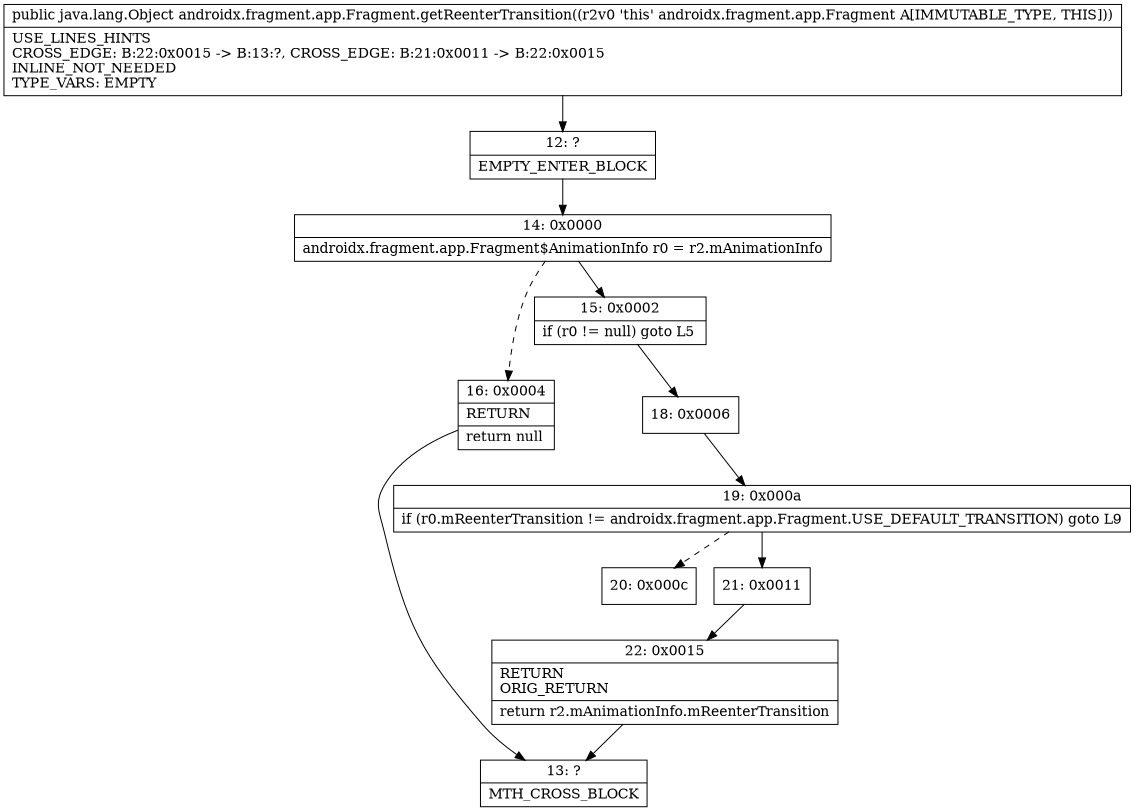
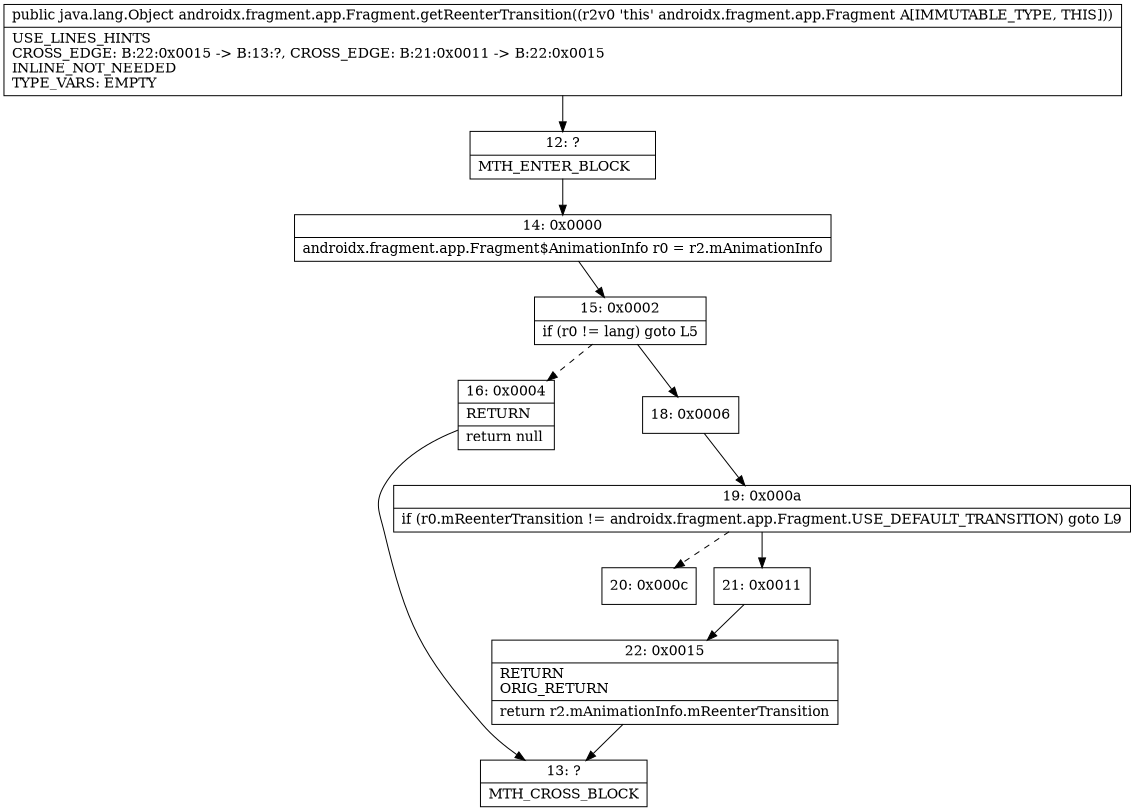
(563, 167) -> (554, 167)
(520, 313) -> (574, 359)
(619, 332) -> (620, 332)
